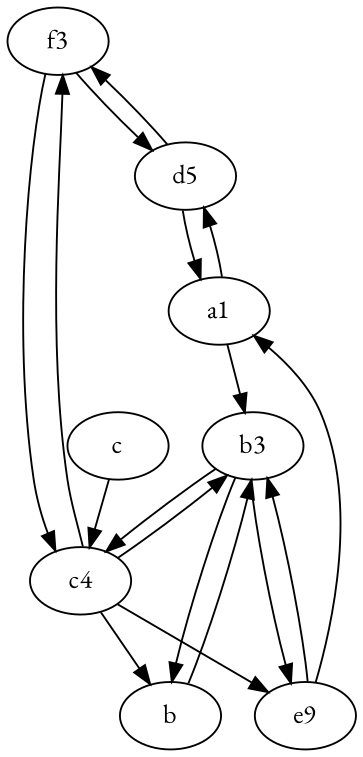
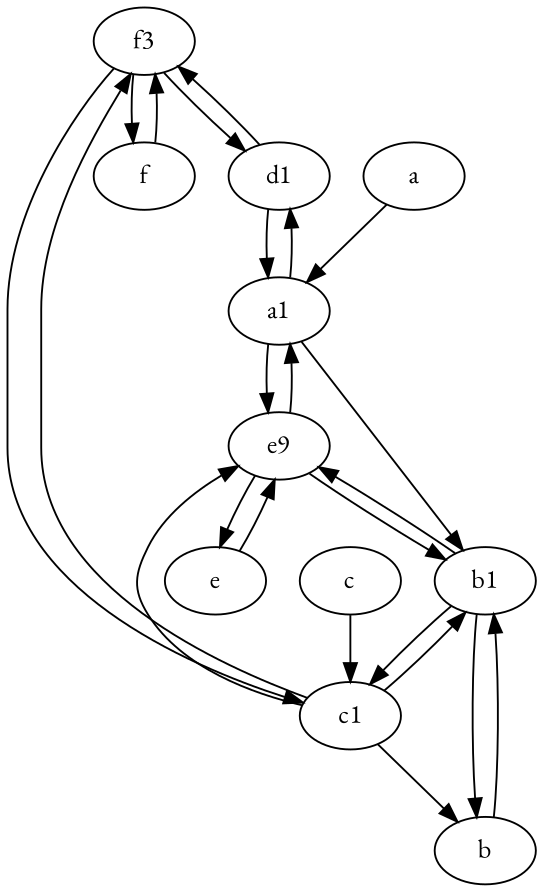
none -> (144, 176)
(185, 176) -> (279, 176)
none -> (414, 176)
none -> (267, 369)
(253, 446) -> (485, 581)
(81, 581) -> (350, 716)
none -> (215, 581)
